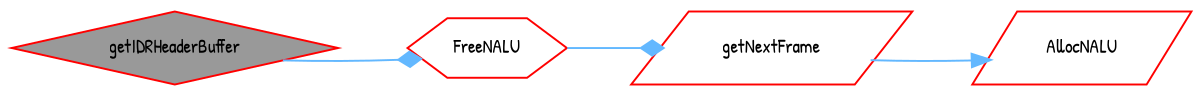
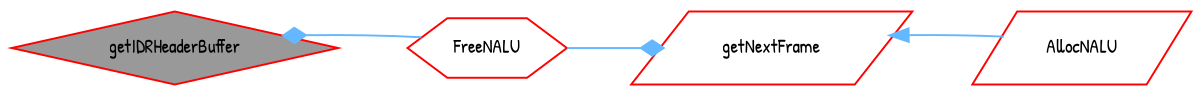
(341, 61) -> (364, 35)
(921, 61) -> (957, 35)
